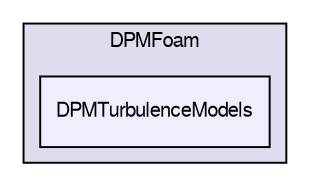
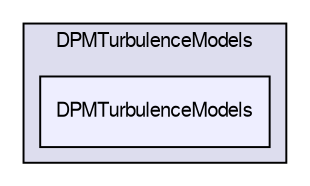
(155, 42) -> (155, 42)
